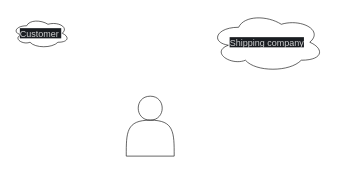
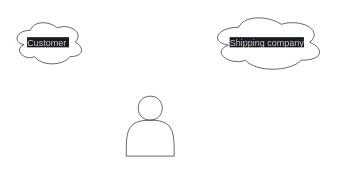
(41, 33) -> (48, 42)
